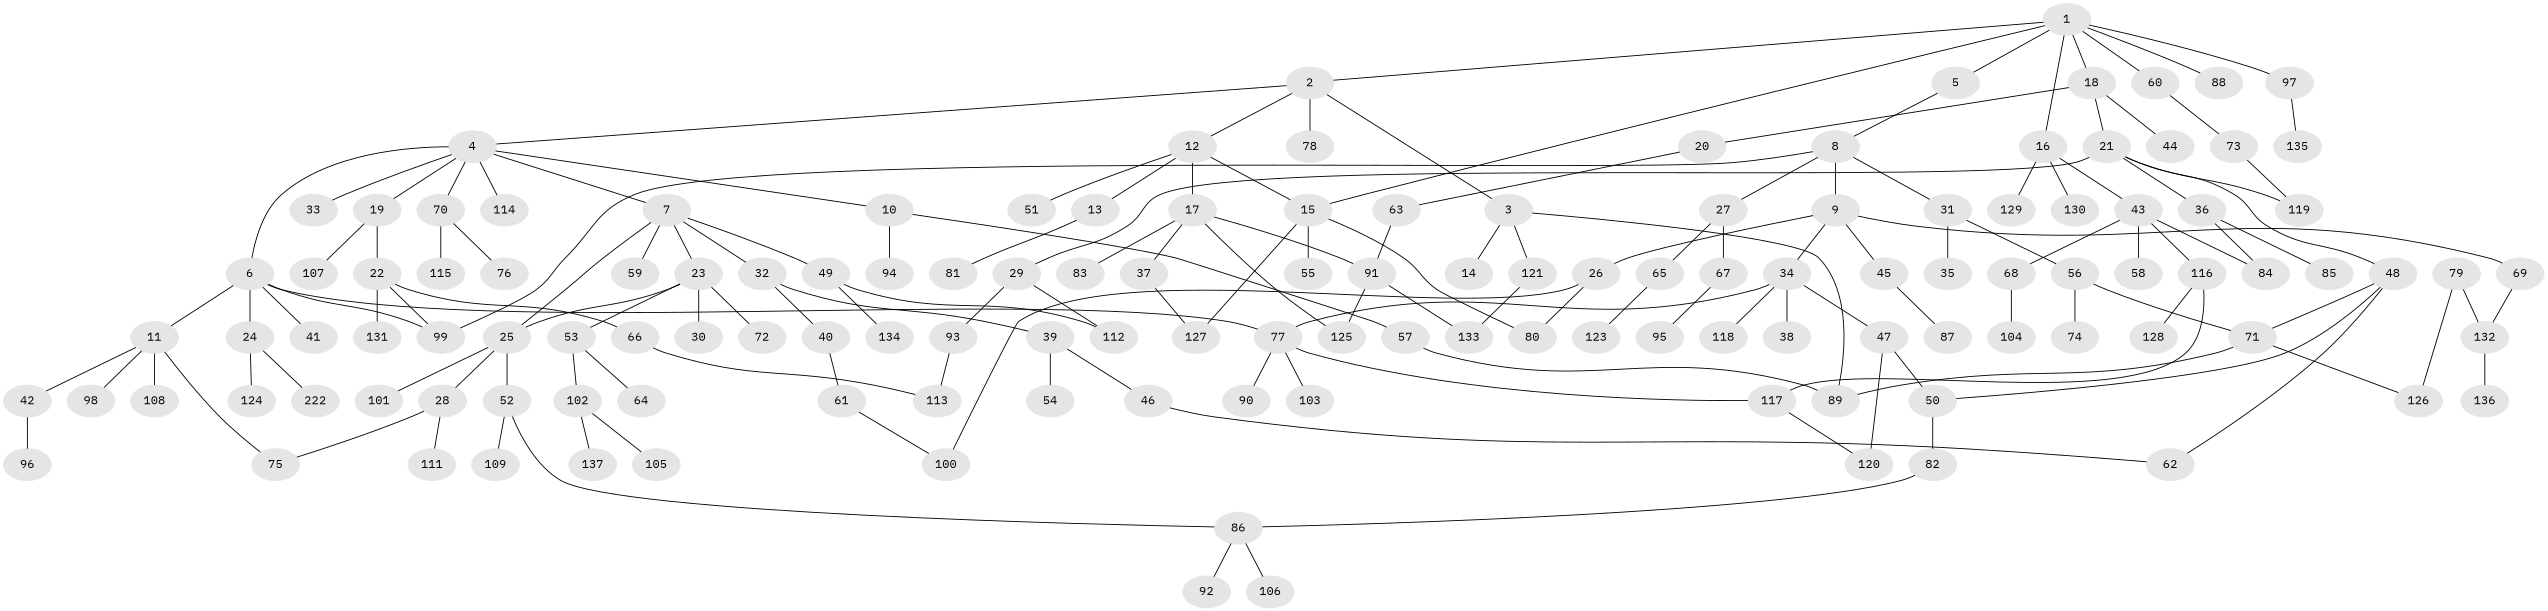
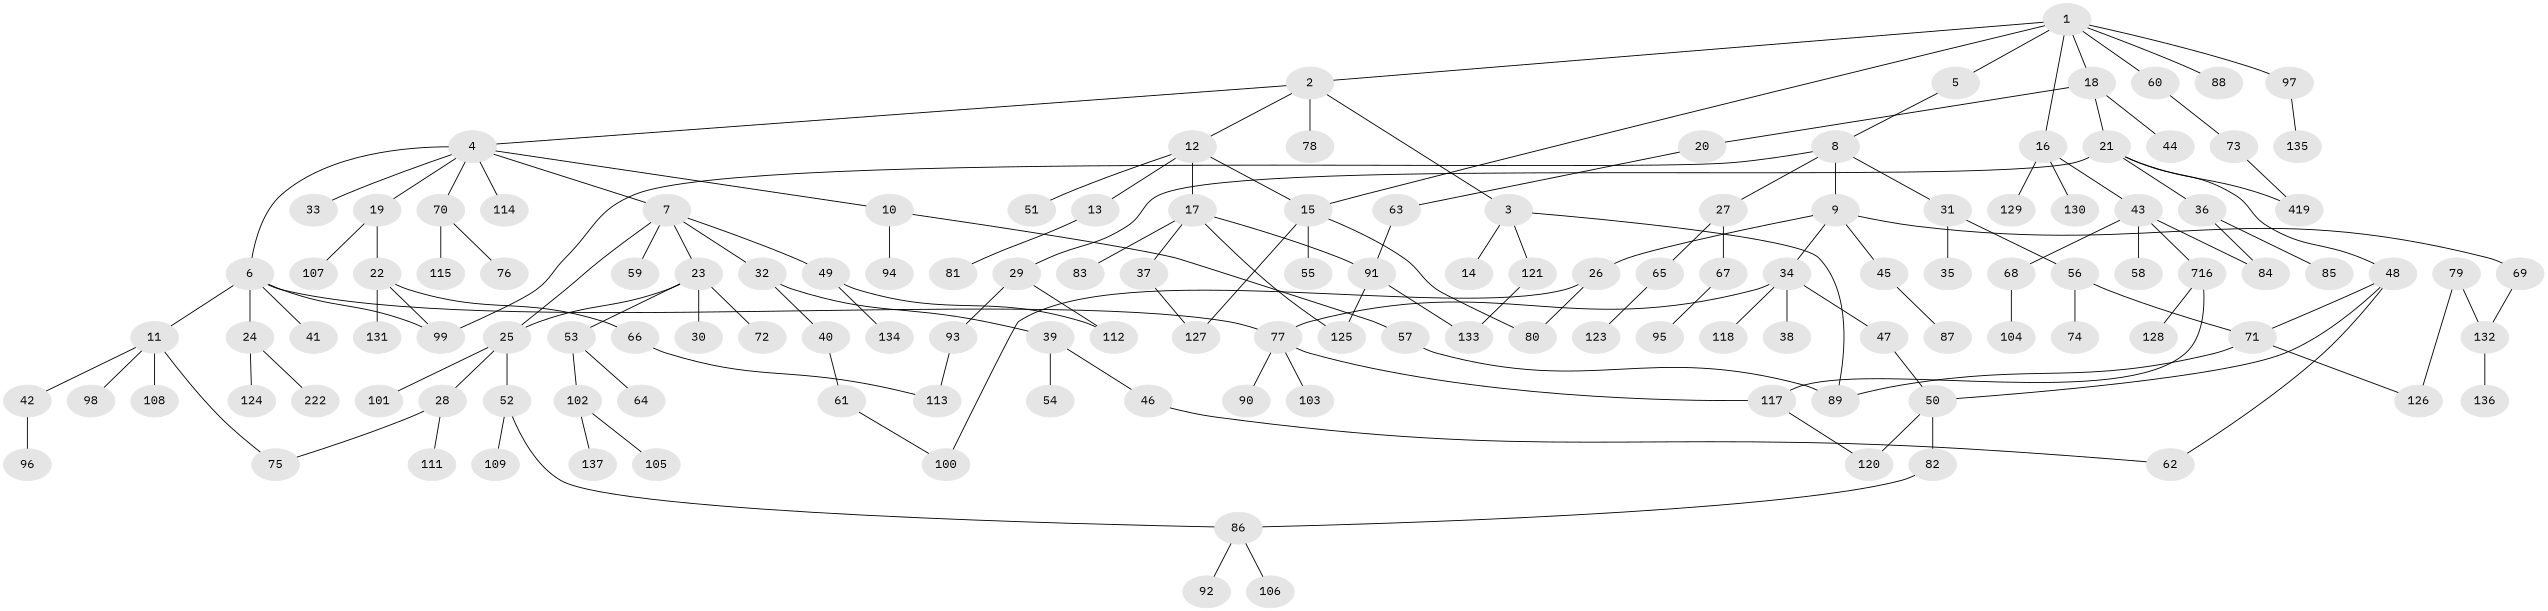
(2299, 210) -> (2299, 210)
(2202, 274) -> (2202, 274)
(1877, 401) -> (1901, 433)
